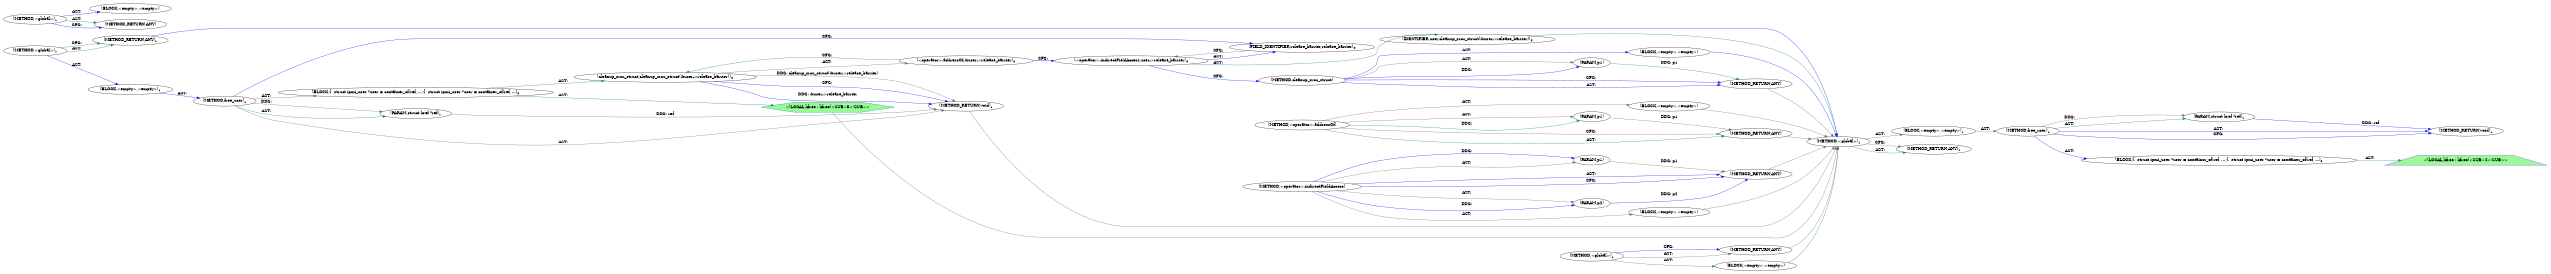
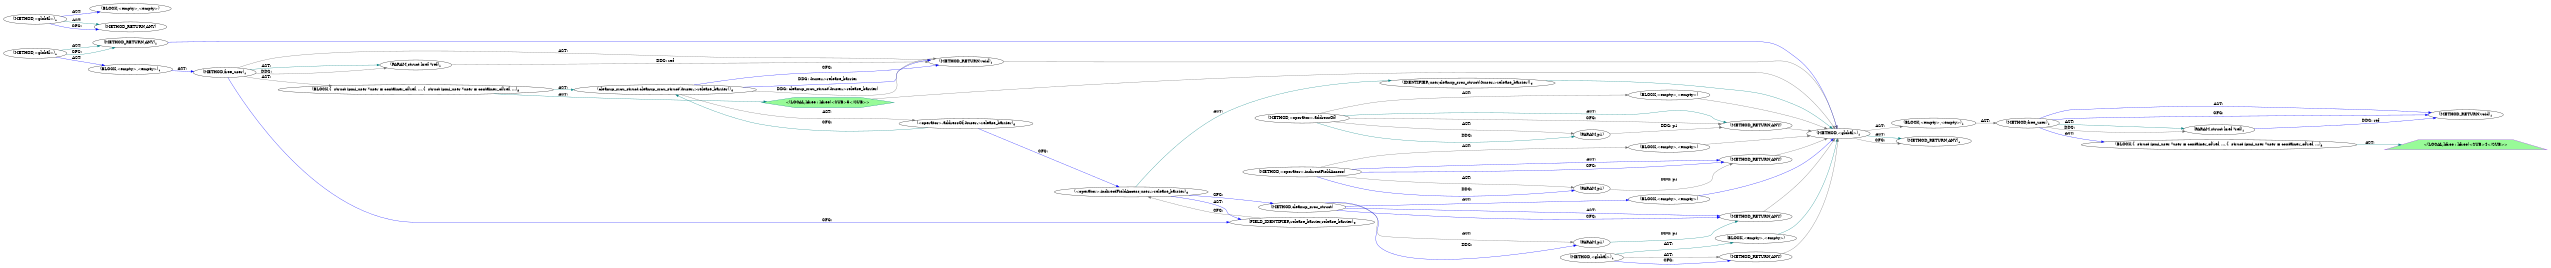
(1592, 203) -> none
